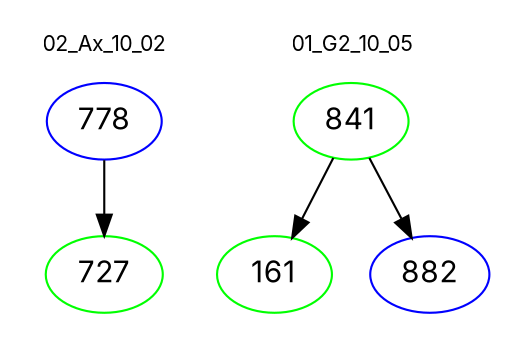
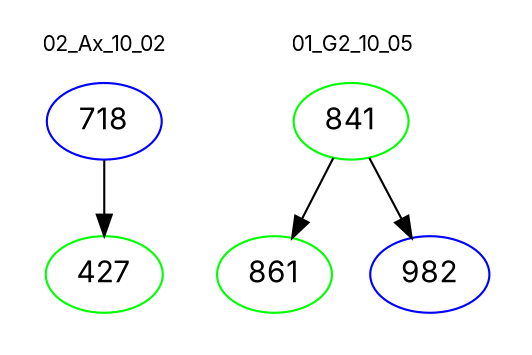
(104, 121) -> (104, 121)
(104, 274) -> (104, 274)
(274, 274) -> (274, 274)
(430, 274) -> (430, 274)
